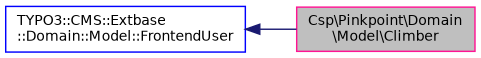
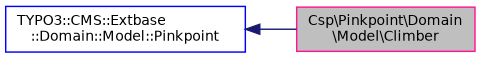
(126, 29) -> (126, 29)
